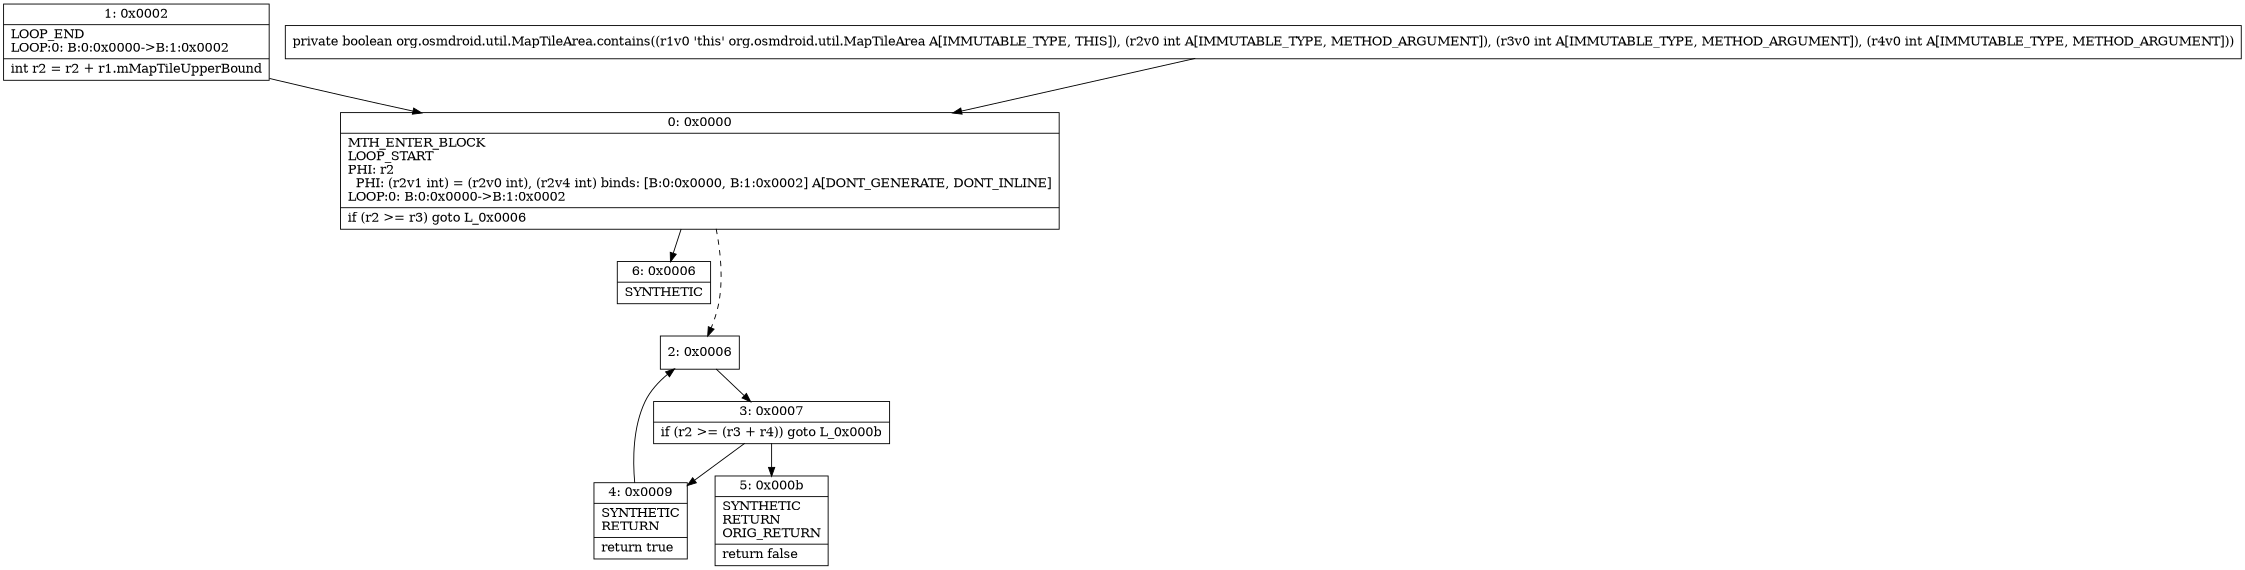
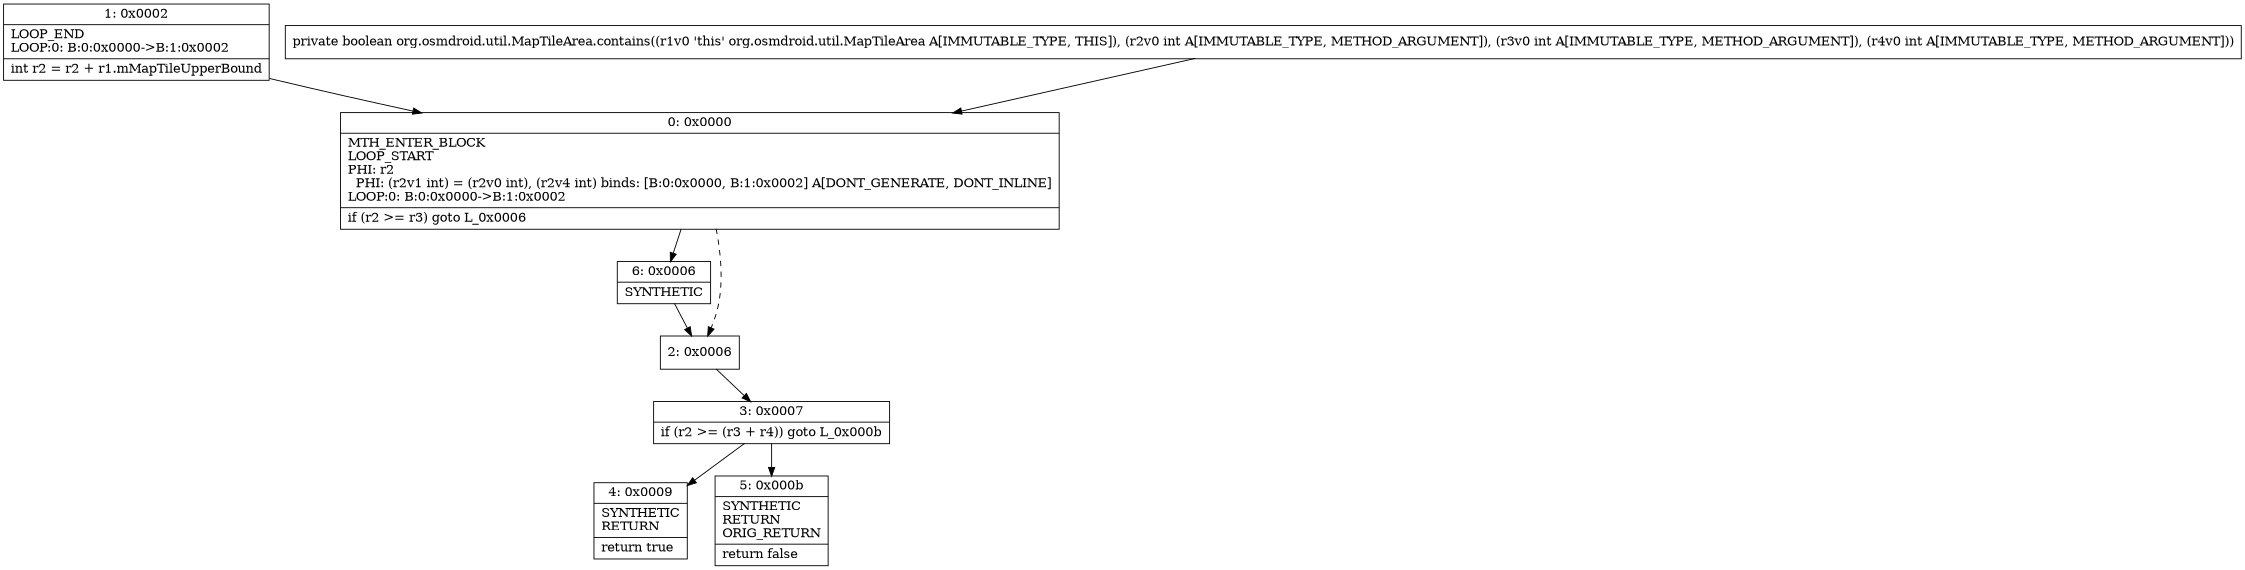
(638, 424) -> (681, 316)
